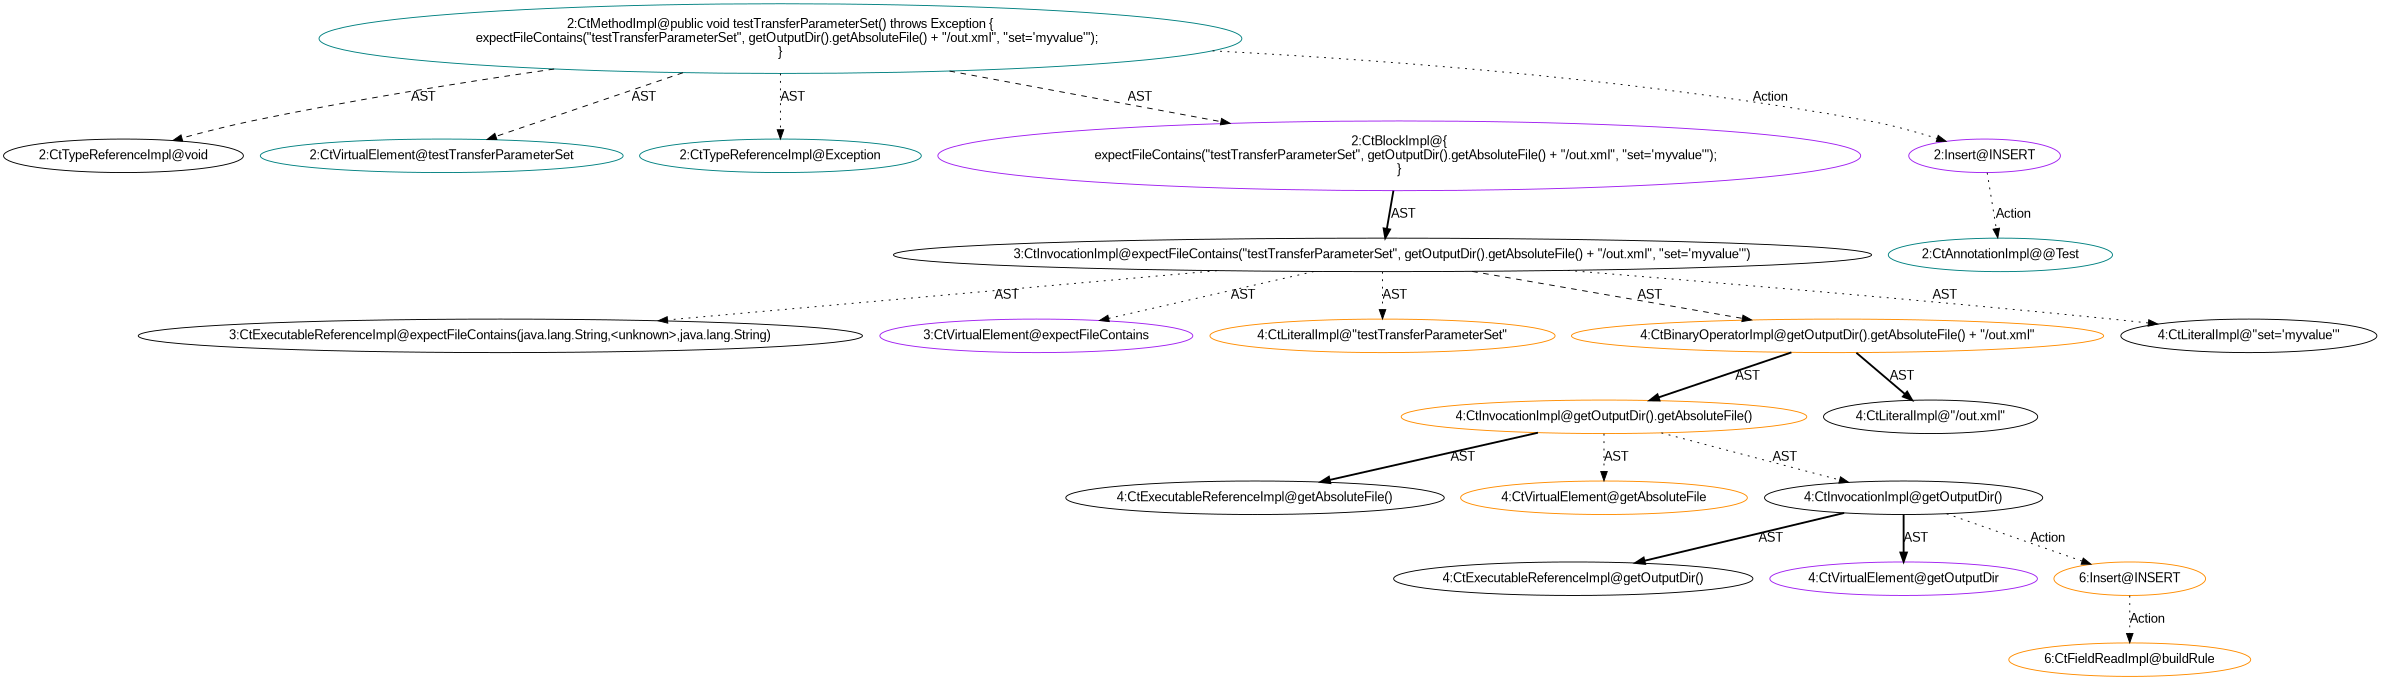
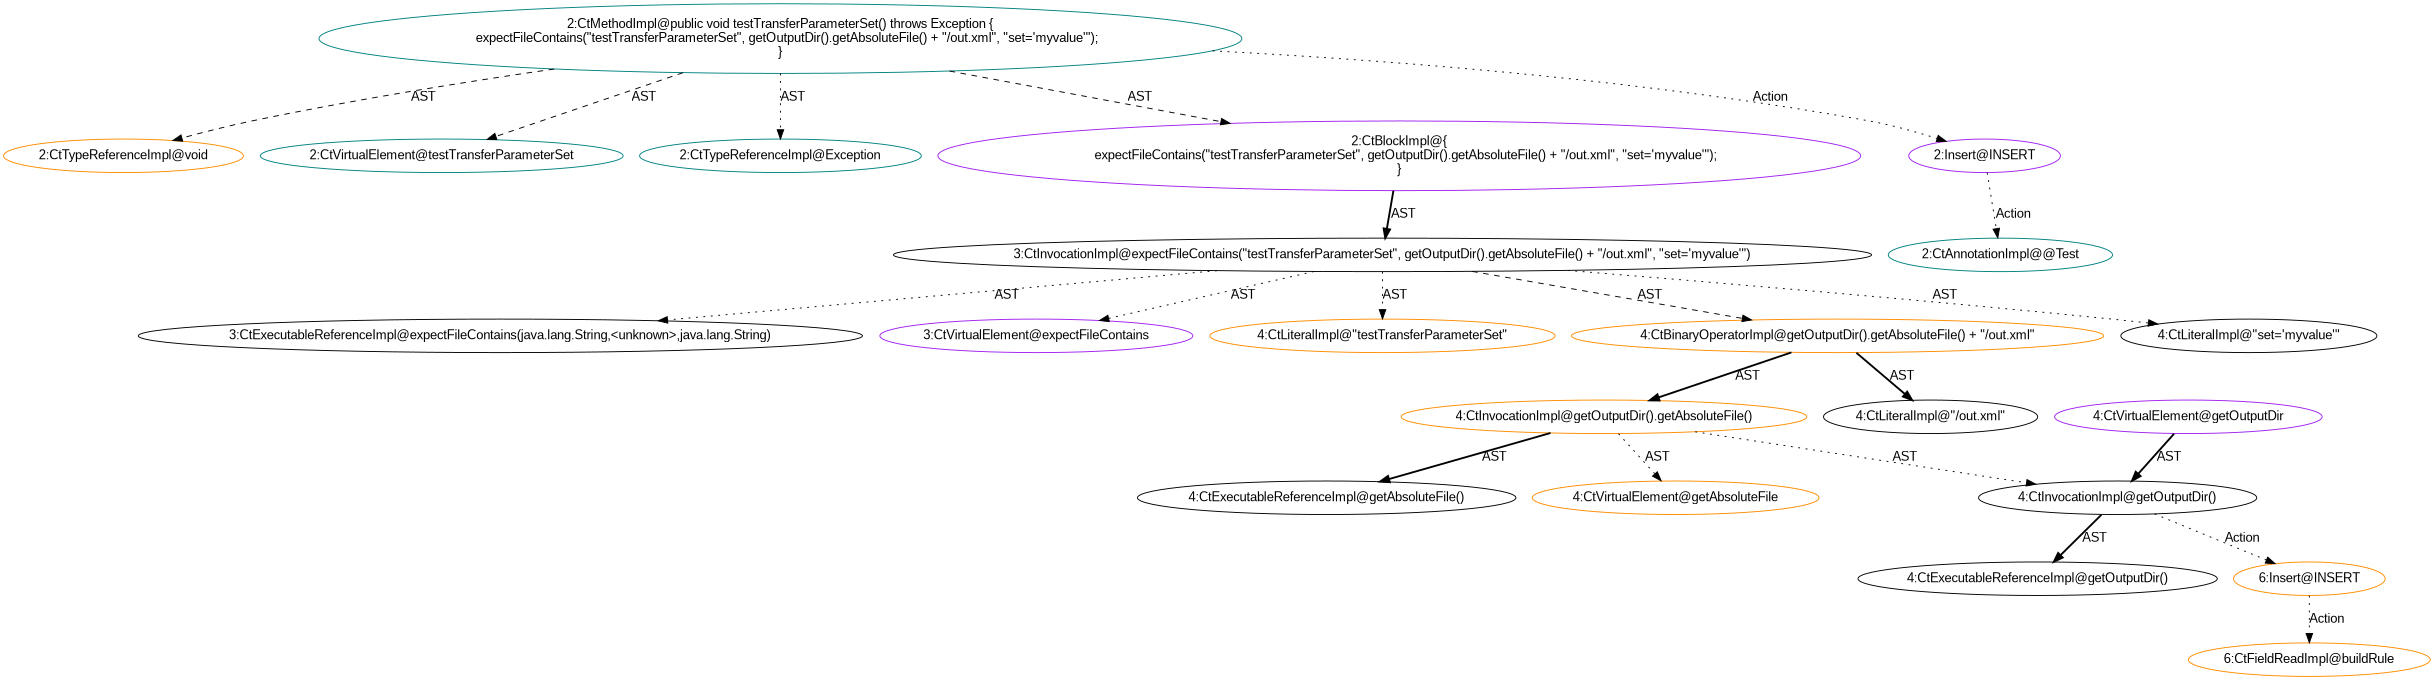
(123, 156) -> (123, 156)
(1904, 534) -> (2156, 454)
